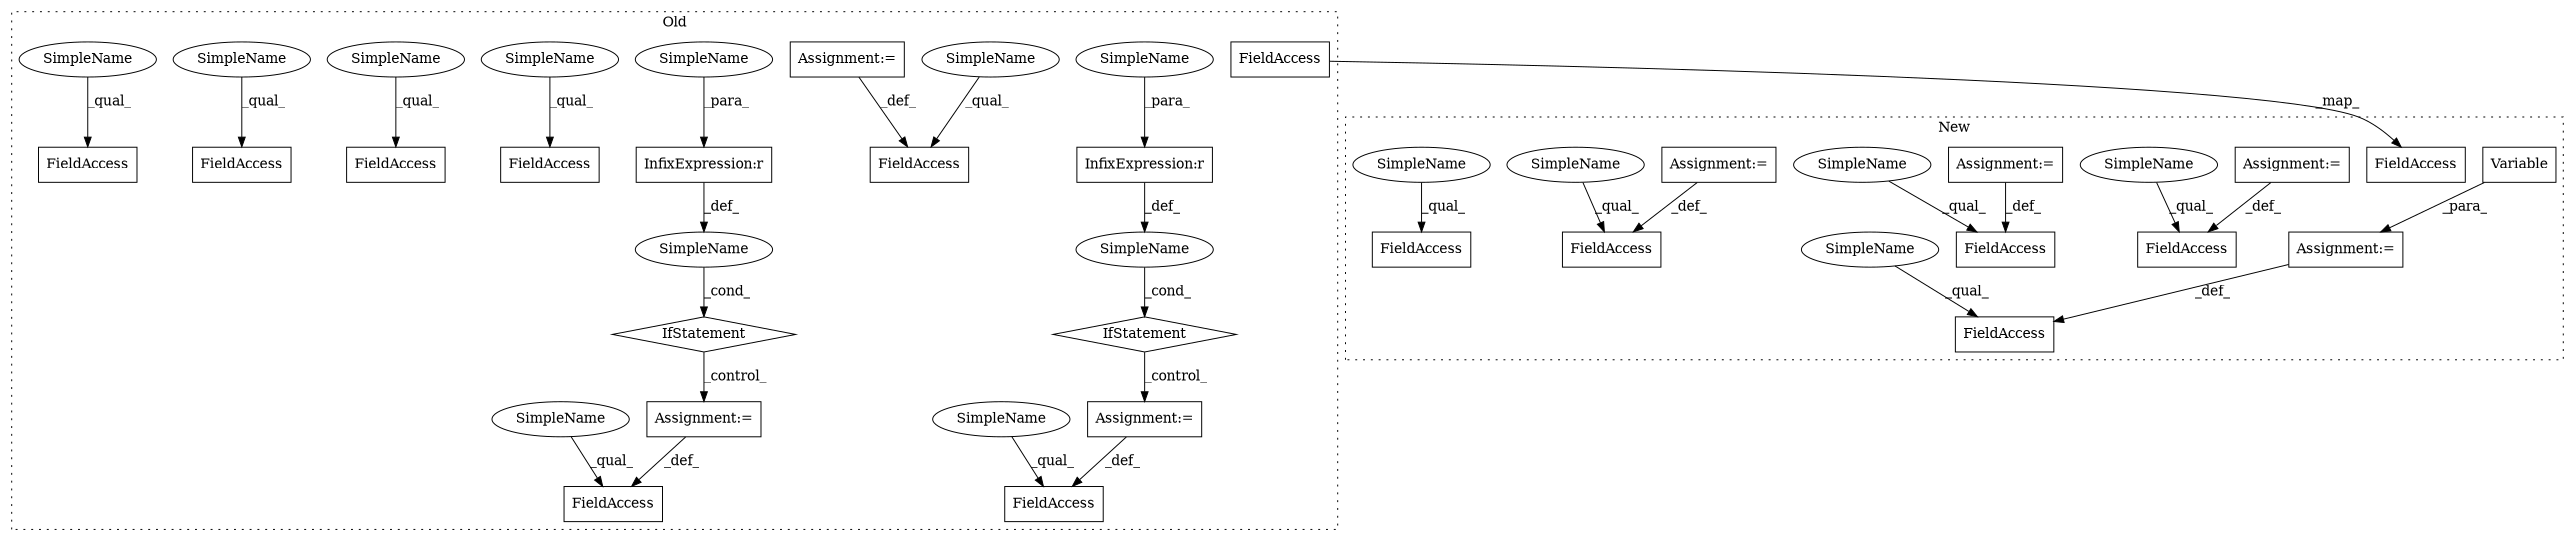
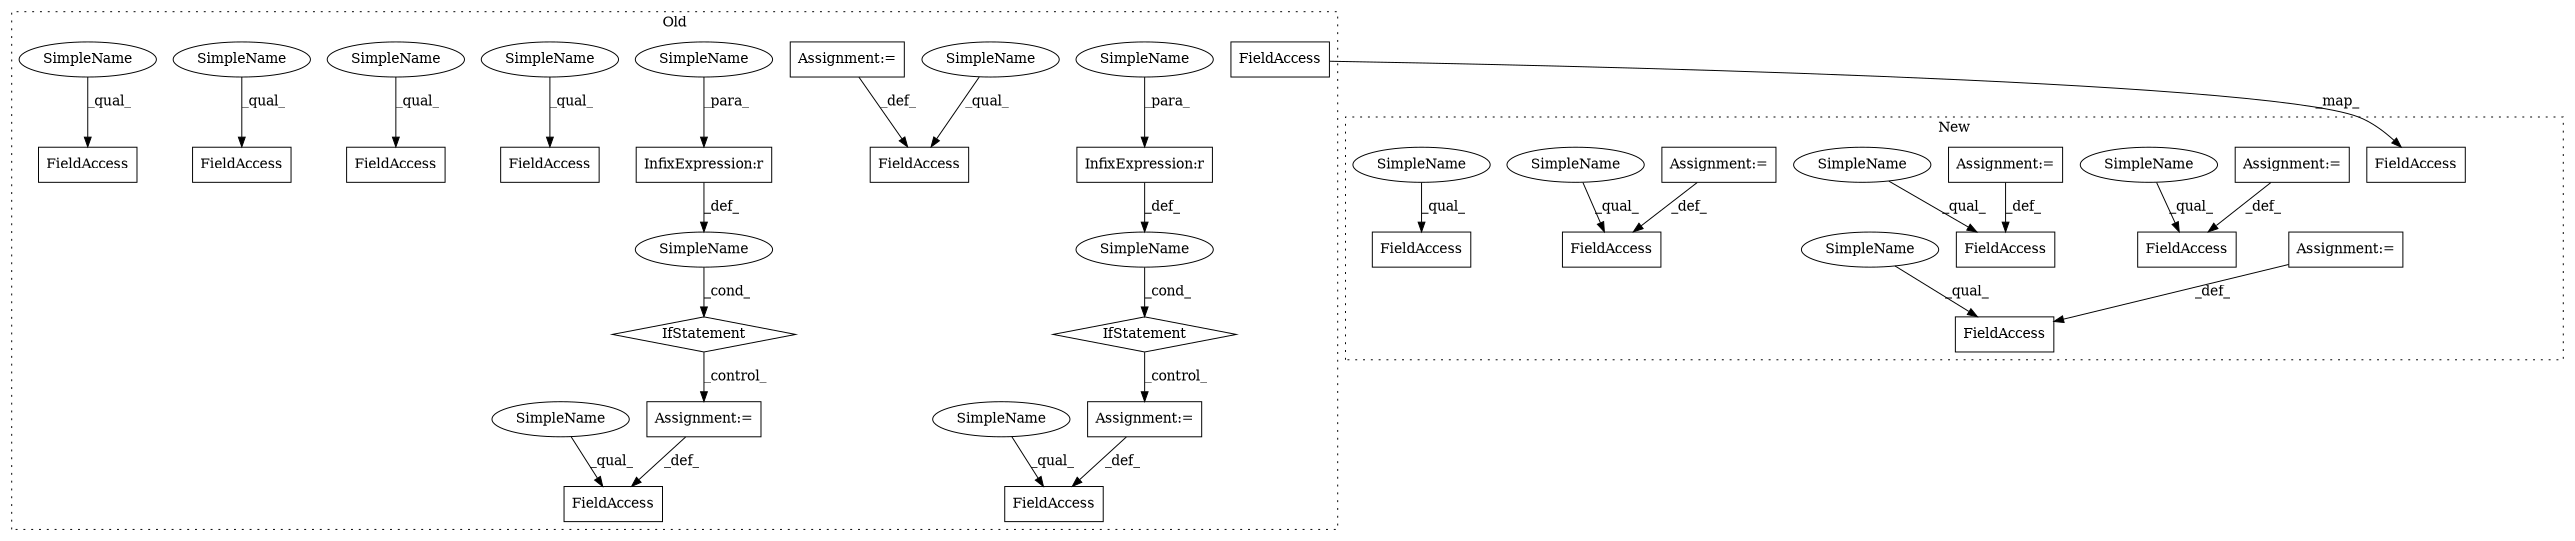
(2519, 165) -> none
